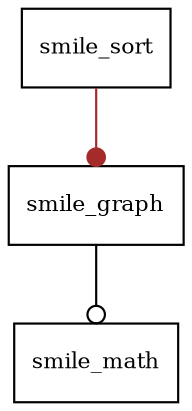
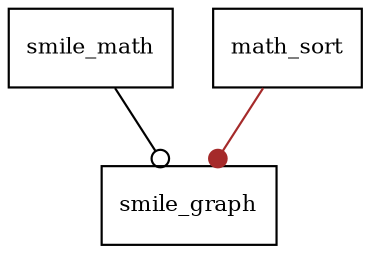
(96, 48) -> (287, 48)
(96, 276) -> (135, 119)
